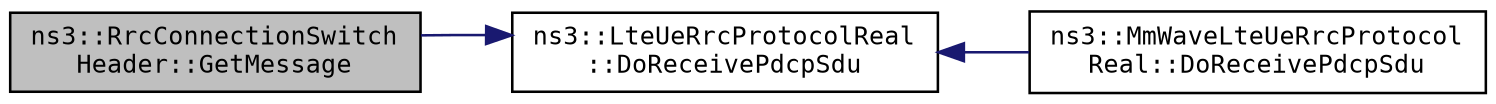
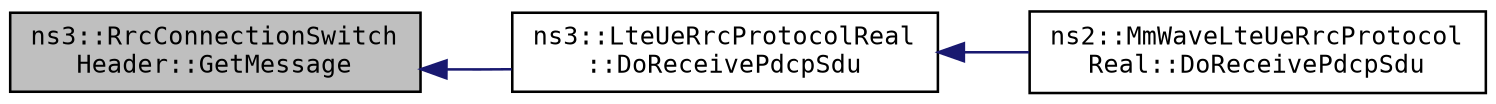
(453, 35) -> (479, 69)
(1258, 52) -> (1258, 52)
